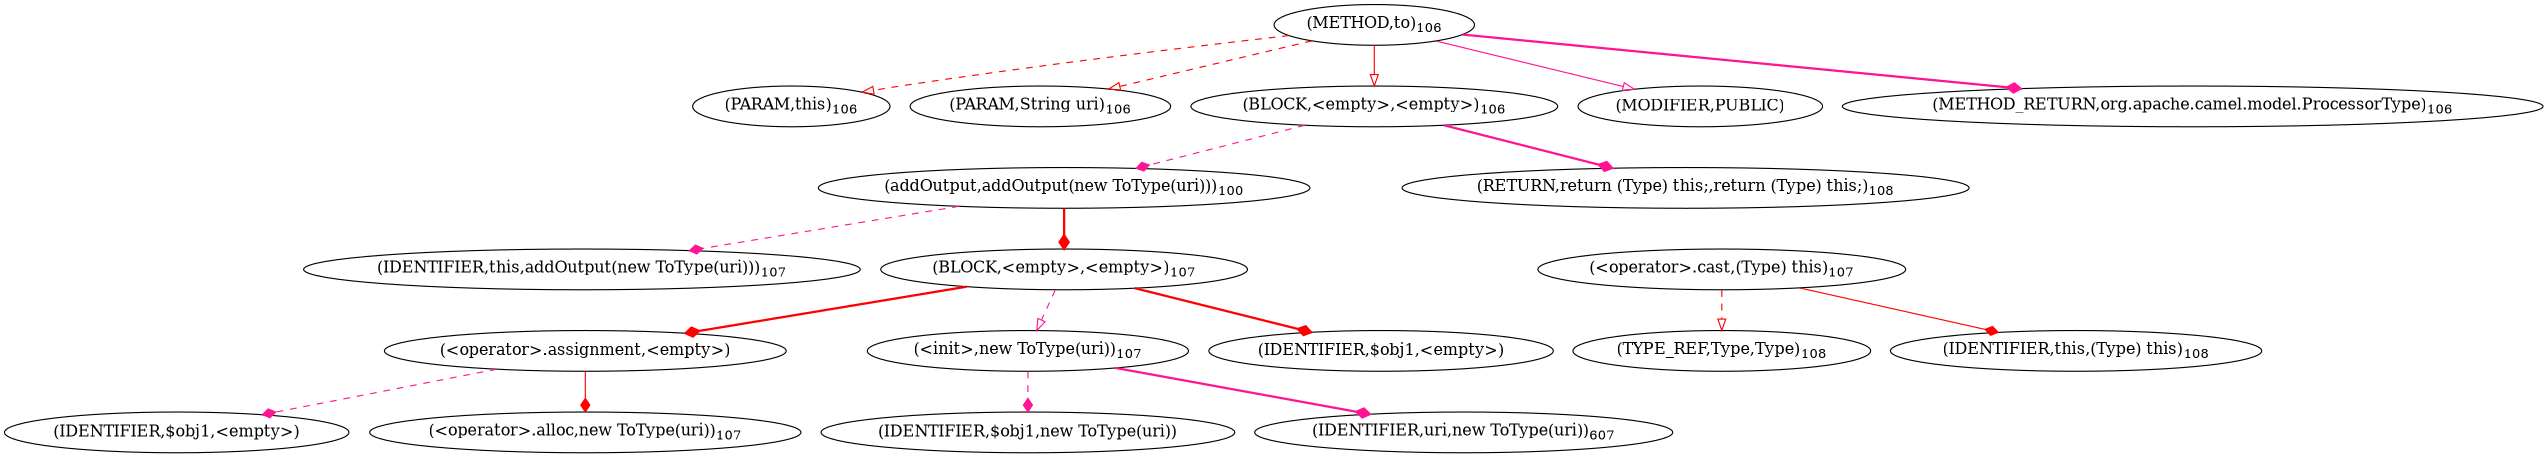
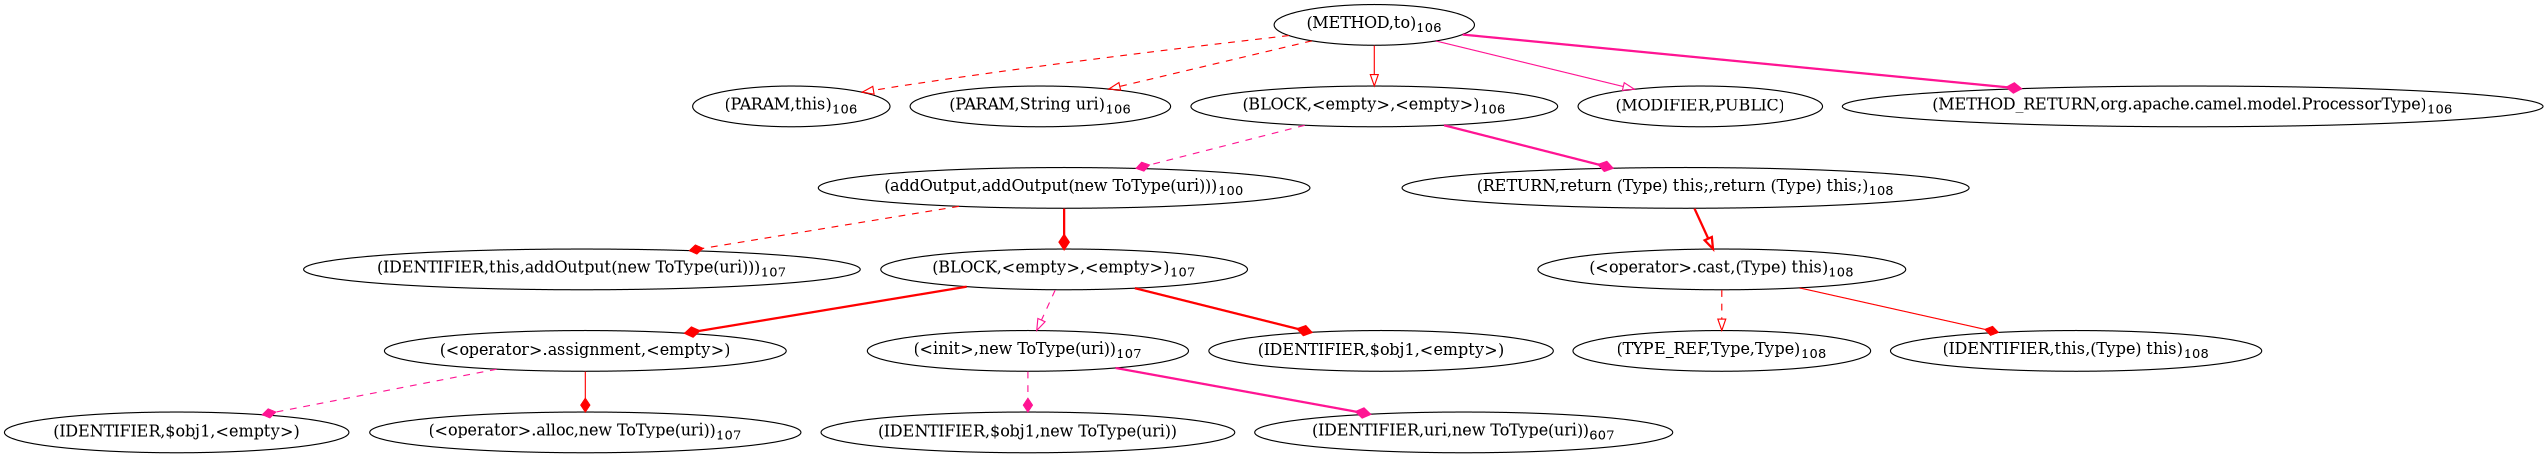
none -> (1701, 224)
(831, 227) -> (831, 227)
(1841, 268) -> (1841, 268)
